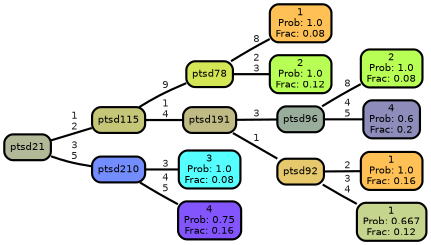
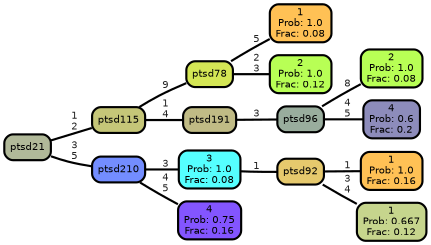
(255, 39) -> (255, 39)
(255, 146) -> (259, 172)
(346, 166) -> (346, 166)
